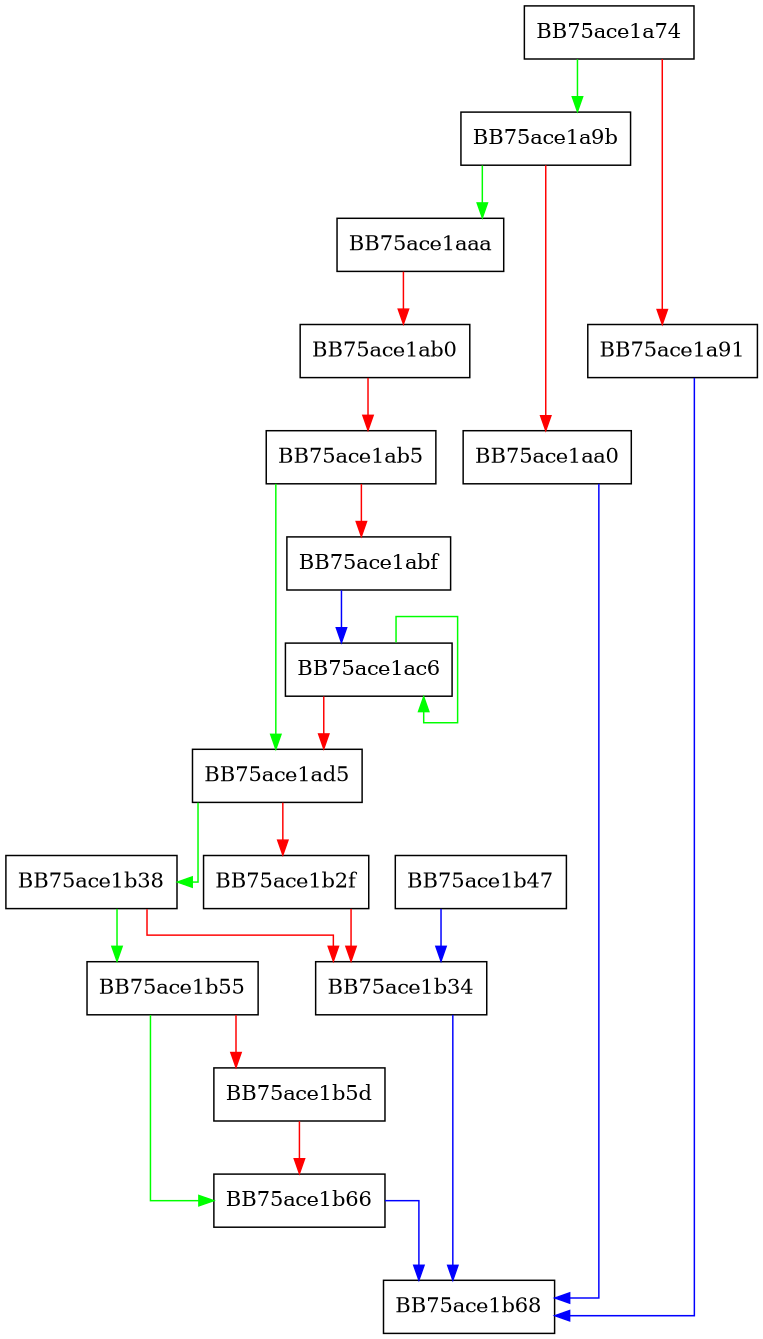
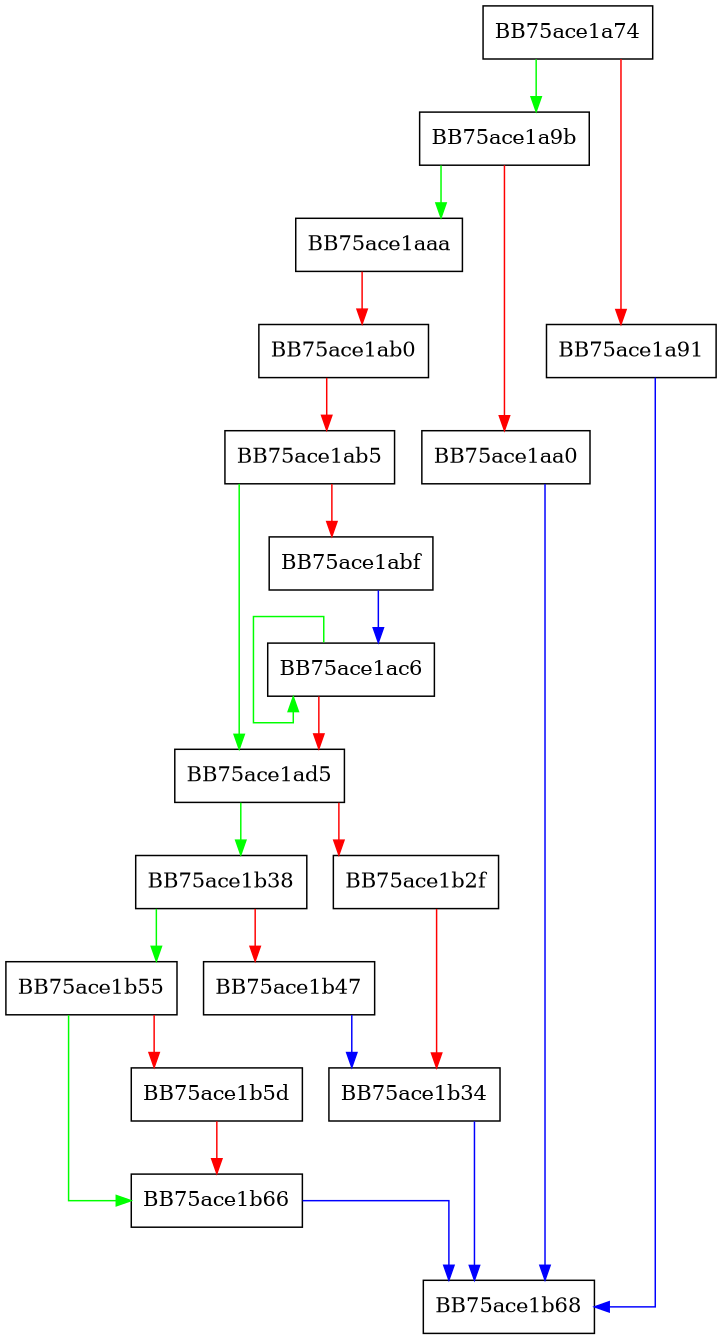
(233, 935) -> (255, 928)
